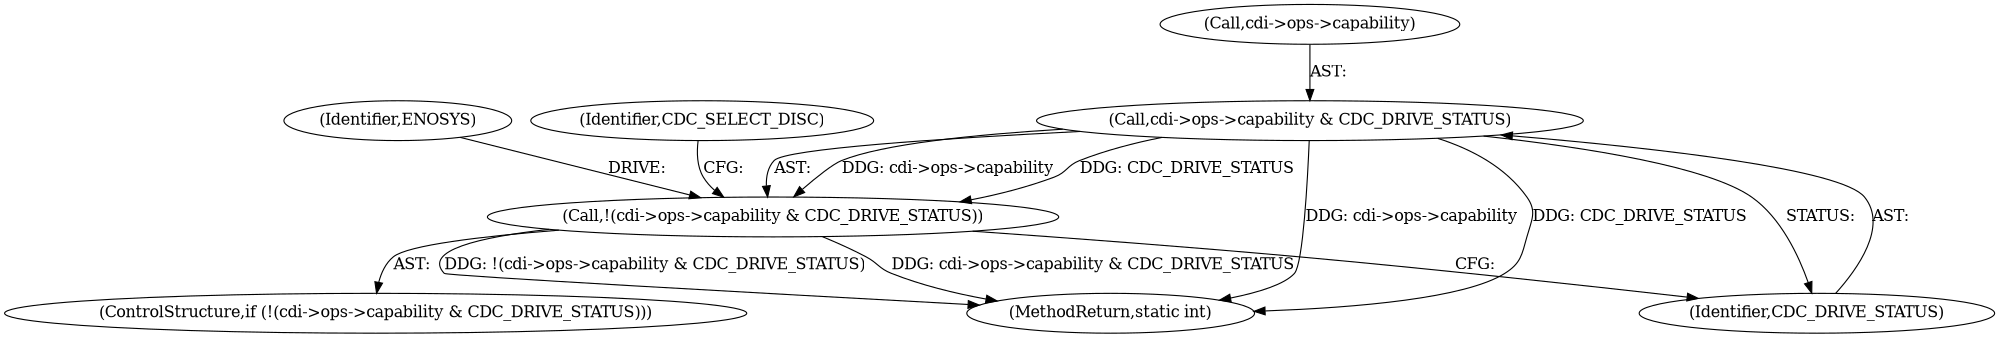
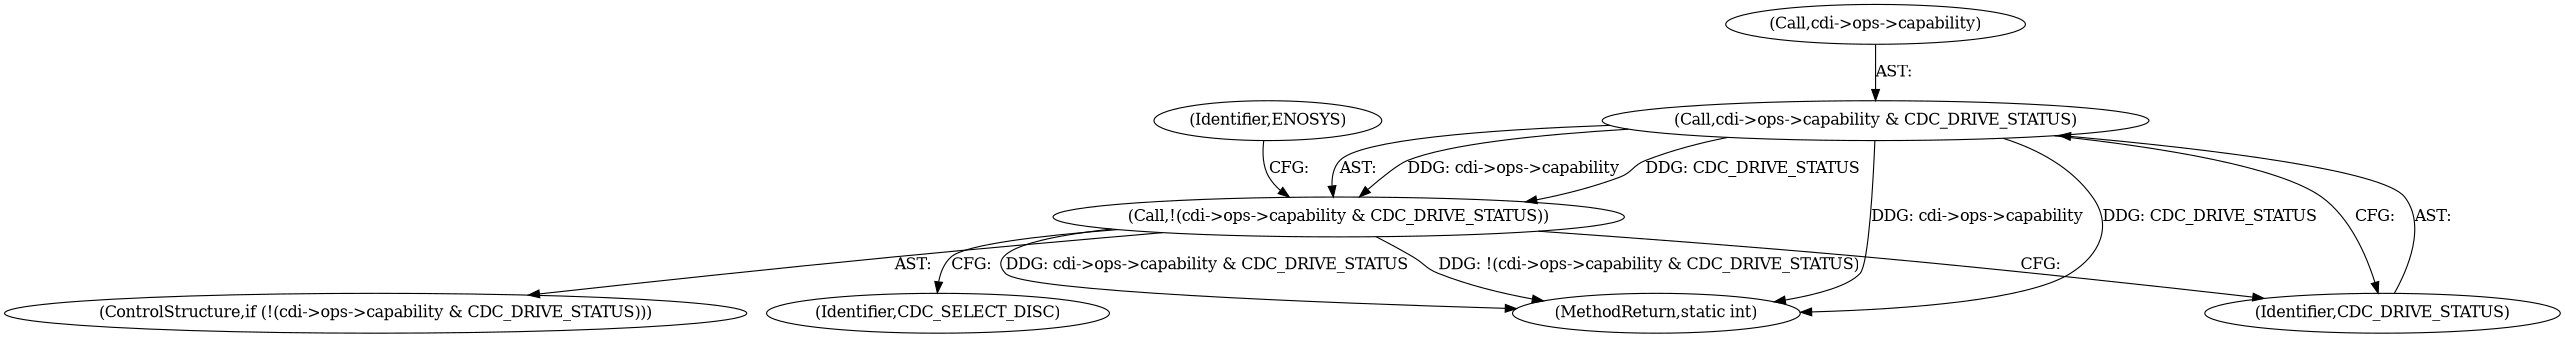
(699, 168) -> (1019, 240)
(640, 169) -> (1292, 169)
(1823, 217) -> (2378, 217)
